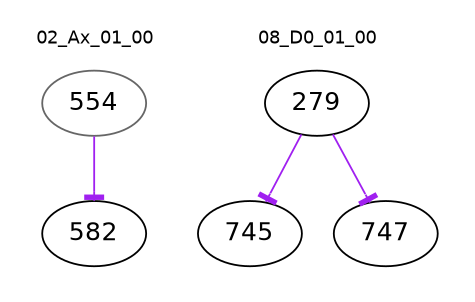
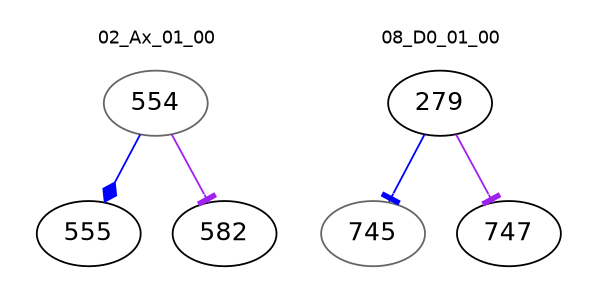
(286, 164) -> (409, 164)
none -> (89, 234)
(250, 234) -> (373, 234)
